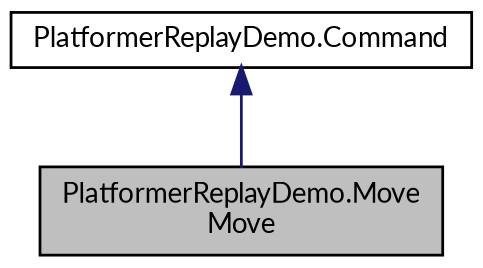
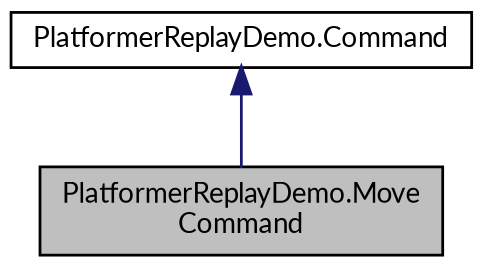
(241, 211) -> (241, 211)
